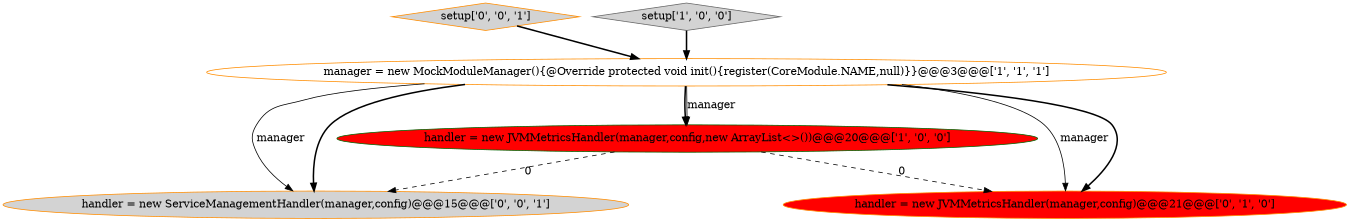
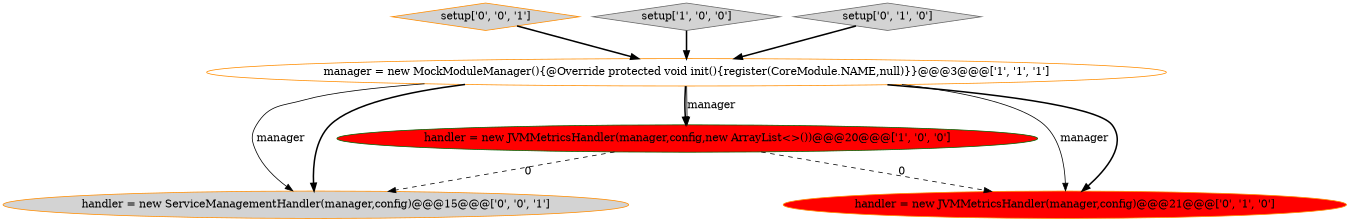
none -> (887, 17)
